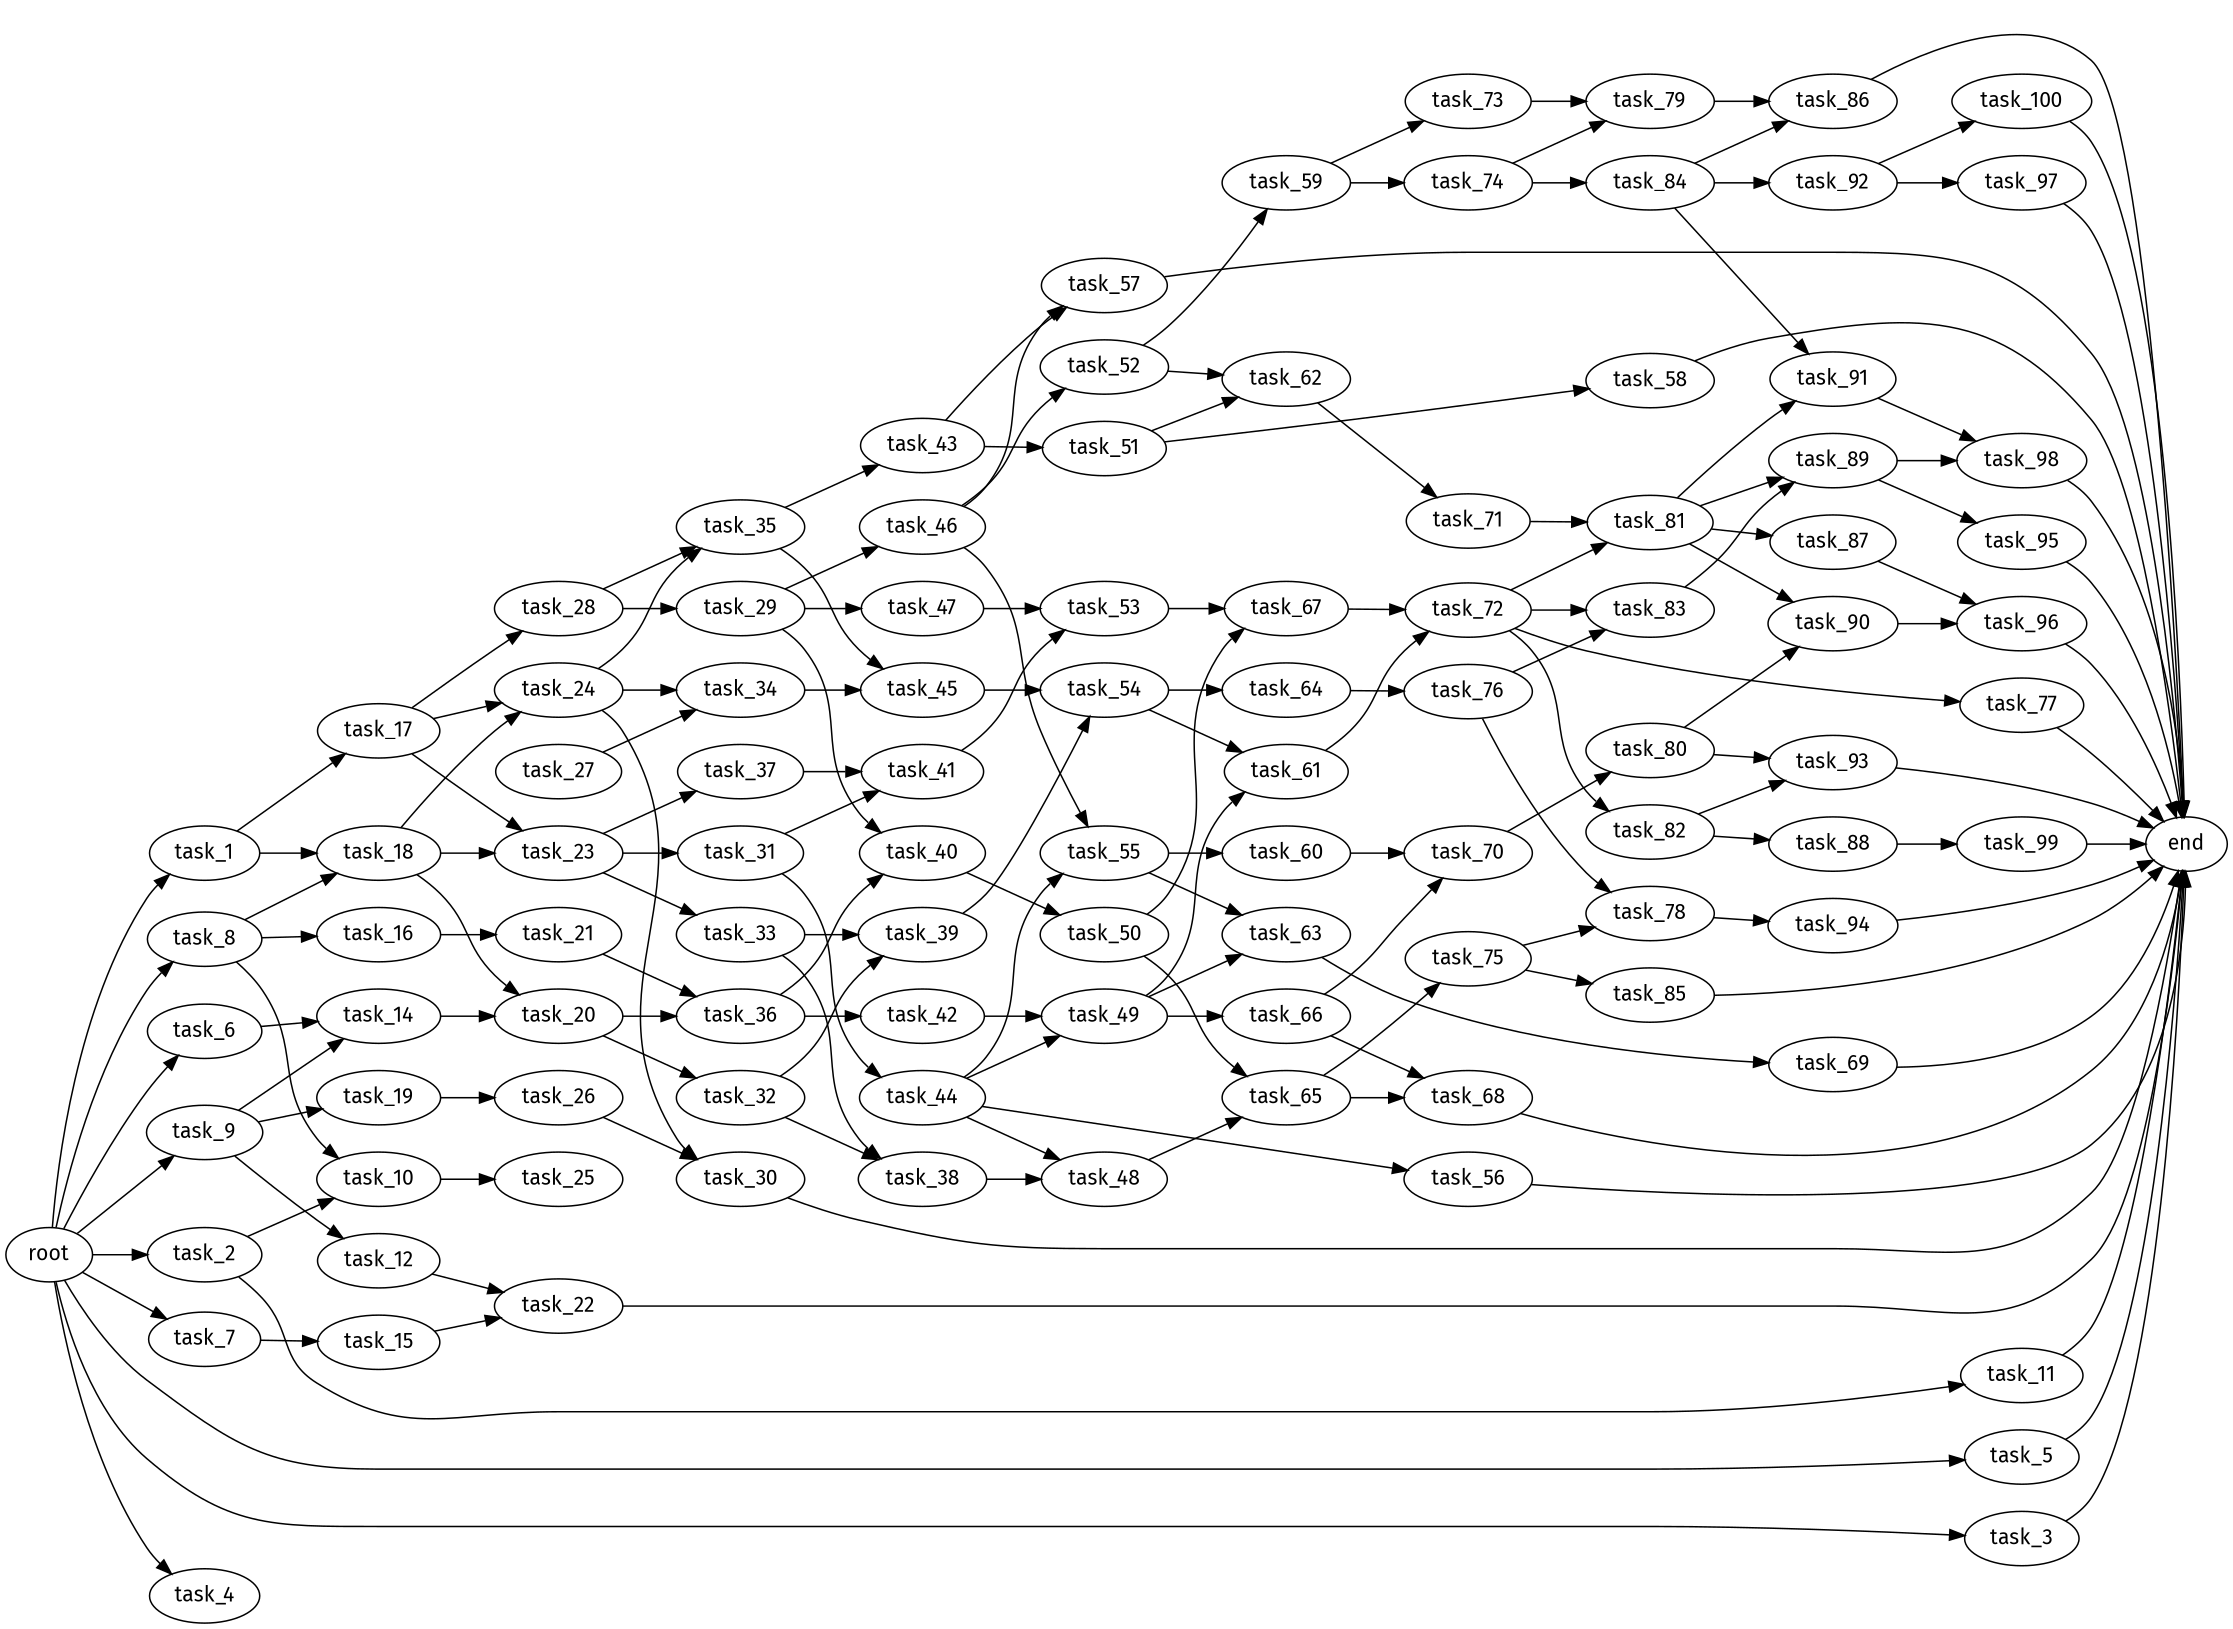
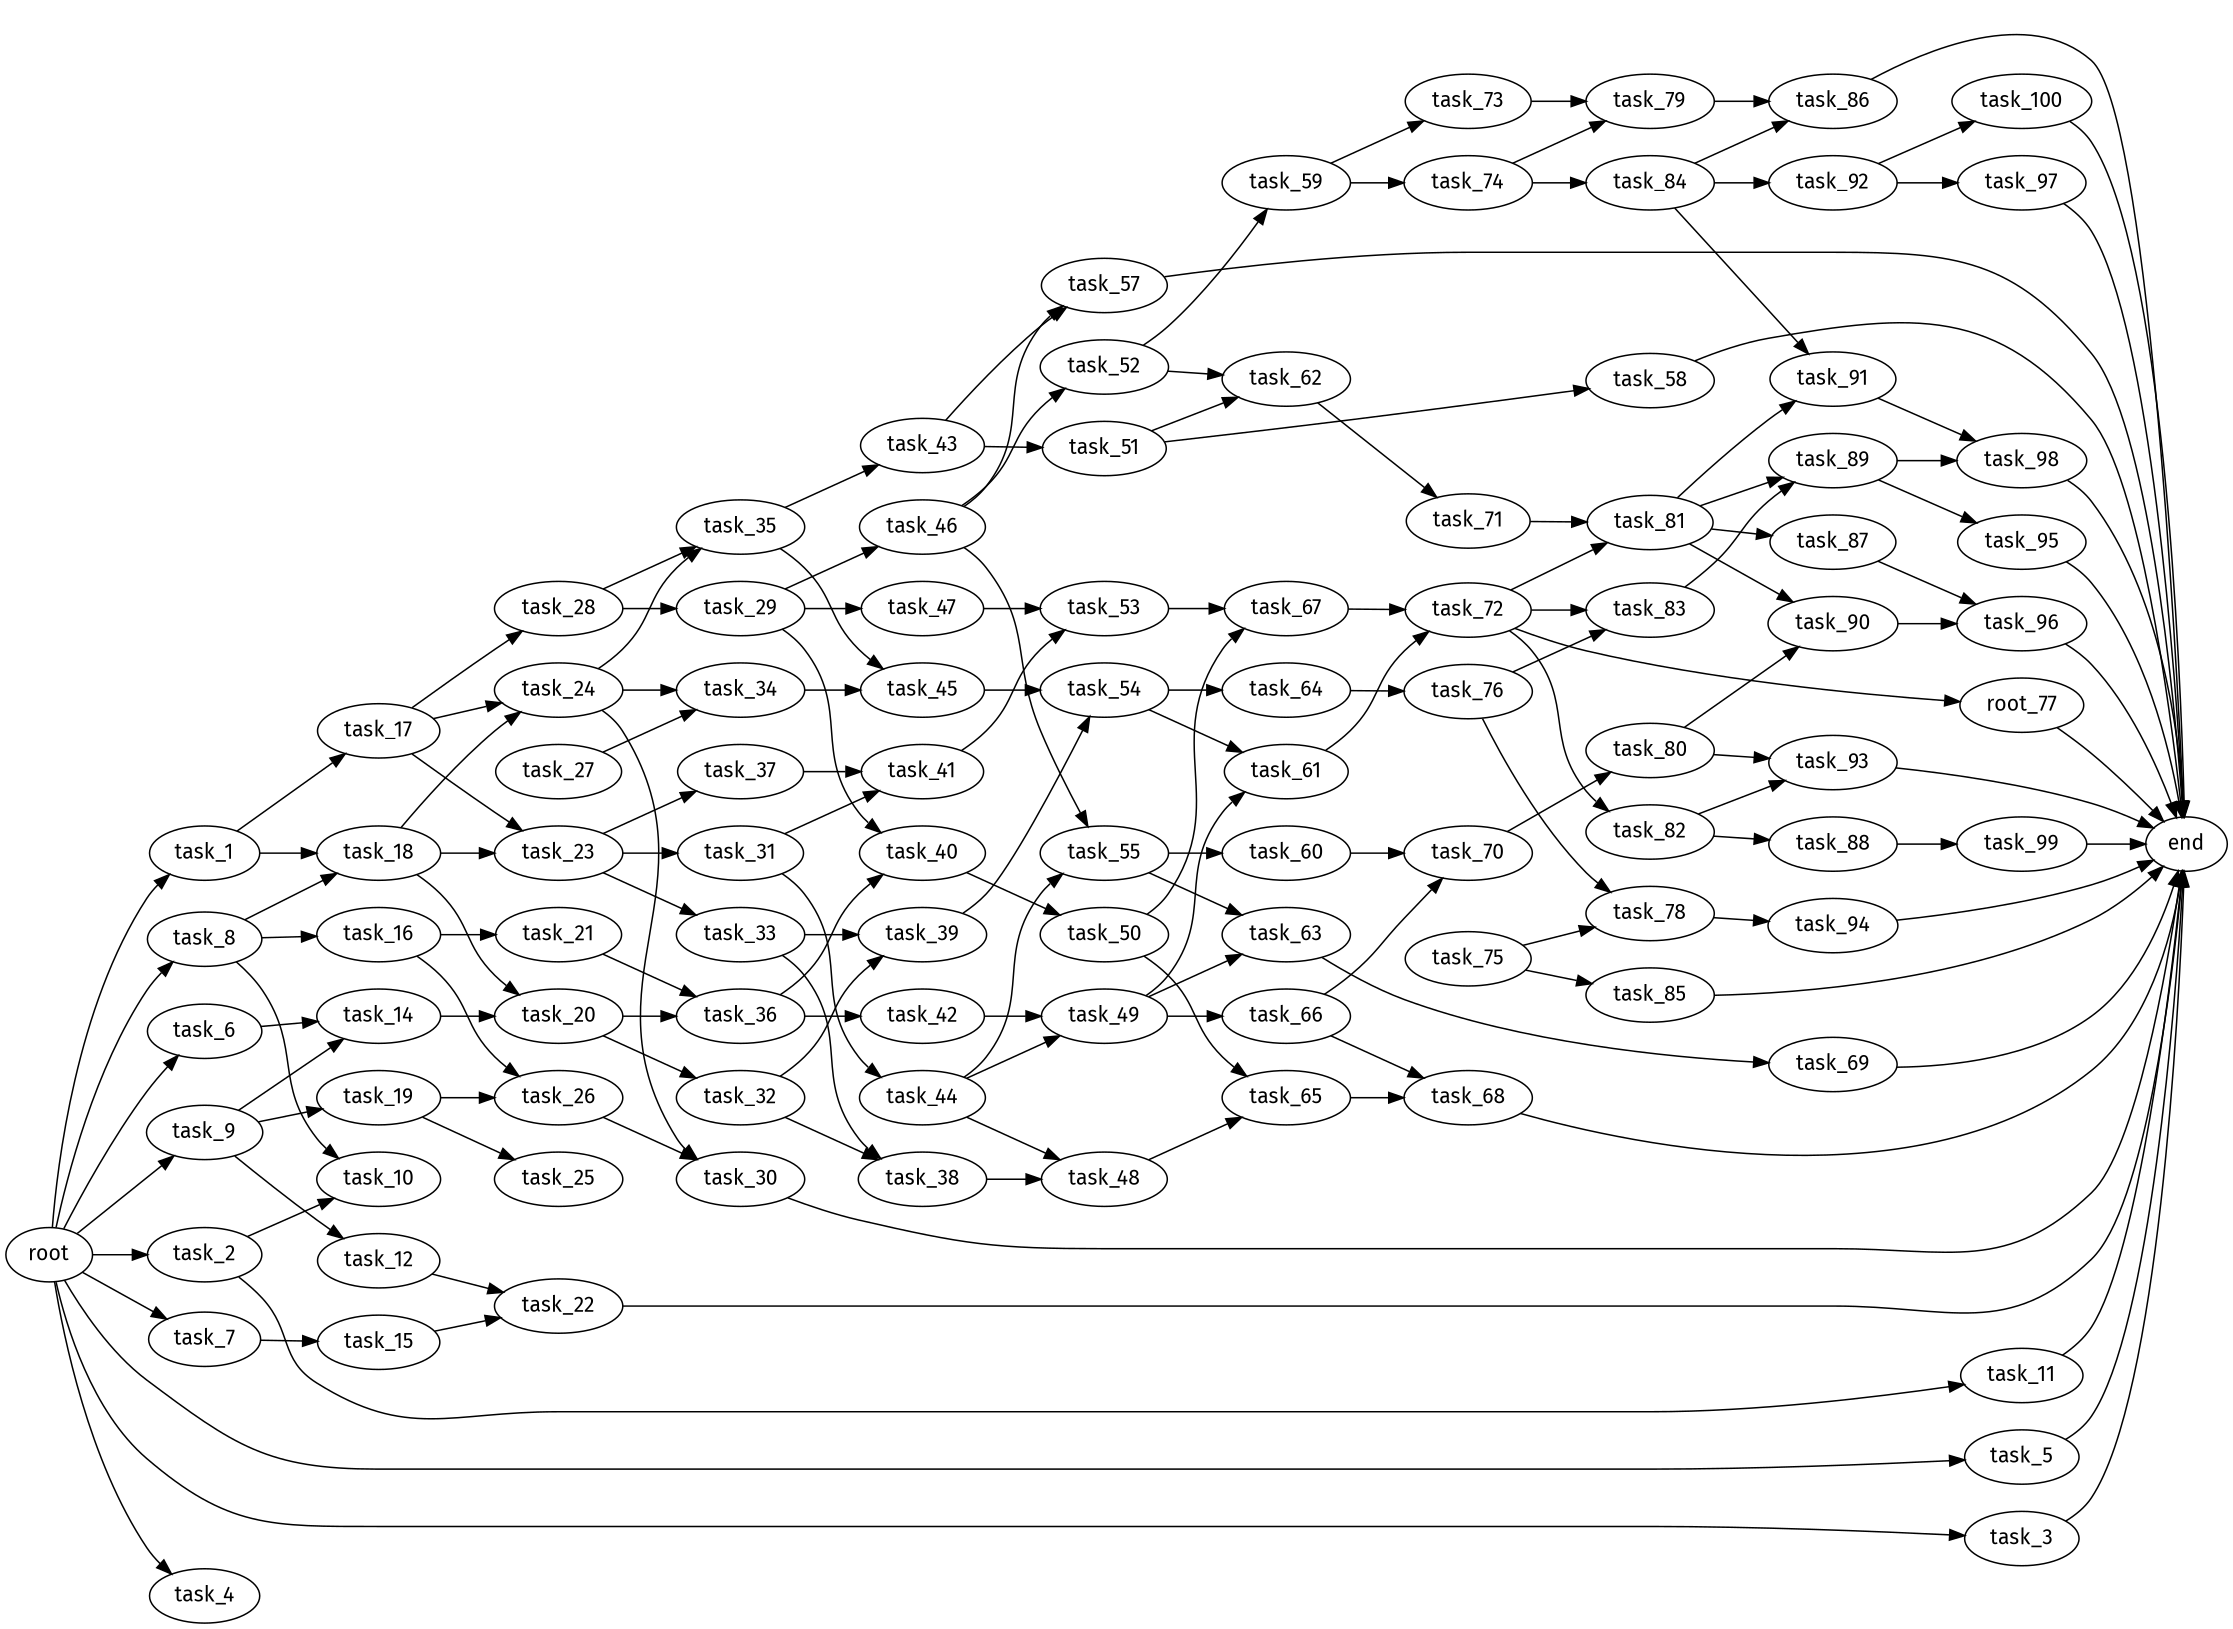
(2022, 705) -> (2022, 705)
none -> (463, 1006)
(1377, 1036) -> none
(460, 1179) -> (461, 1135)
(1468, 1179) -> none
